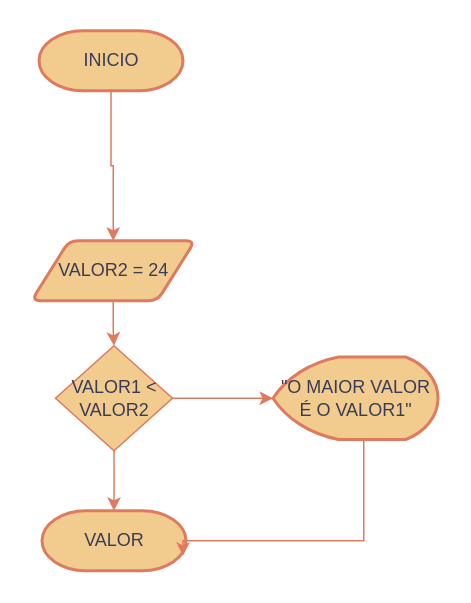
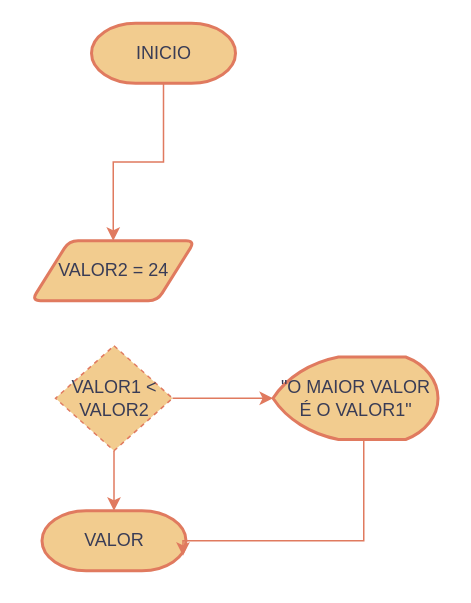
(111, 61) -> (164, 53)
(113, 318) -> none
(114, 398) -> (114, 398)
